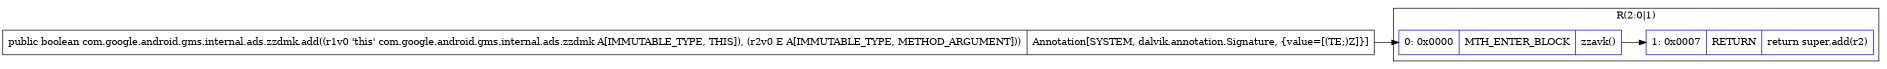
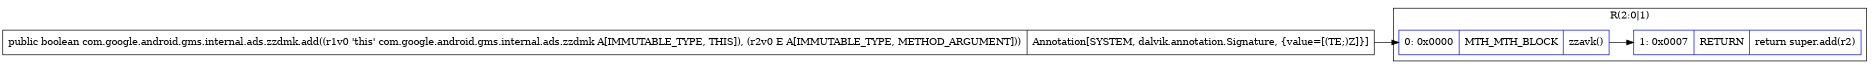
(1517, 42) -> (1511, 42)
